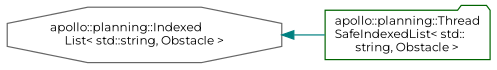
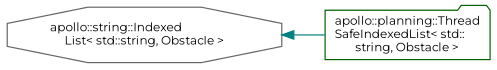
(144, 35) -> (144, 35)
